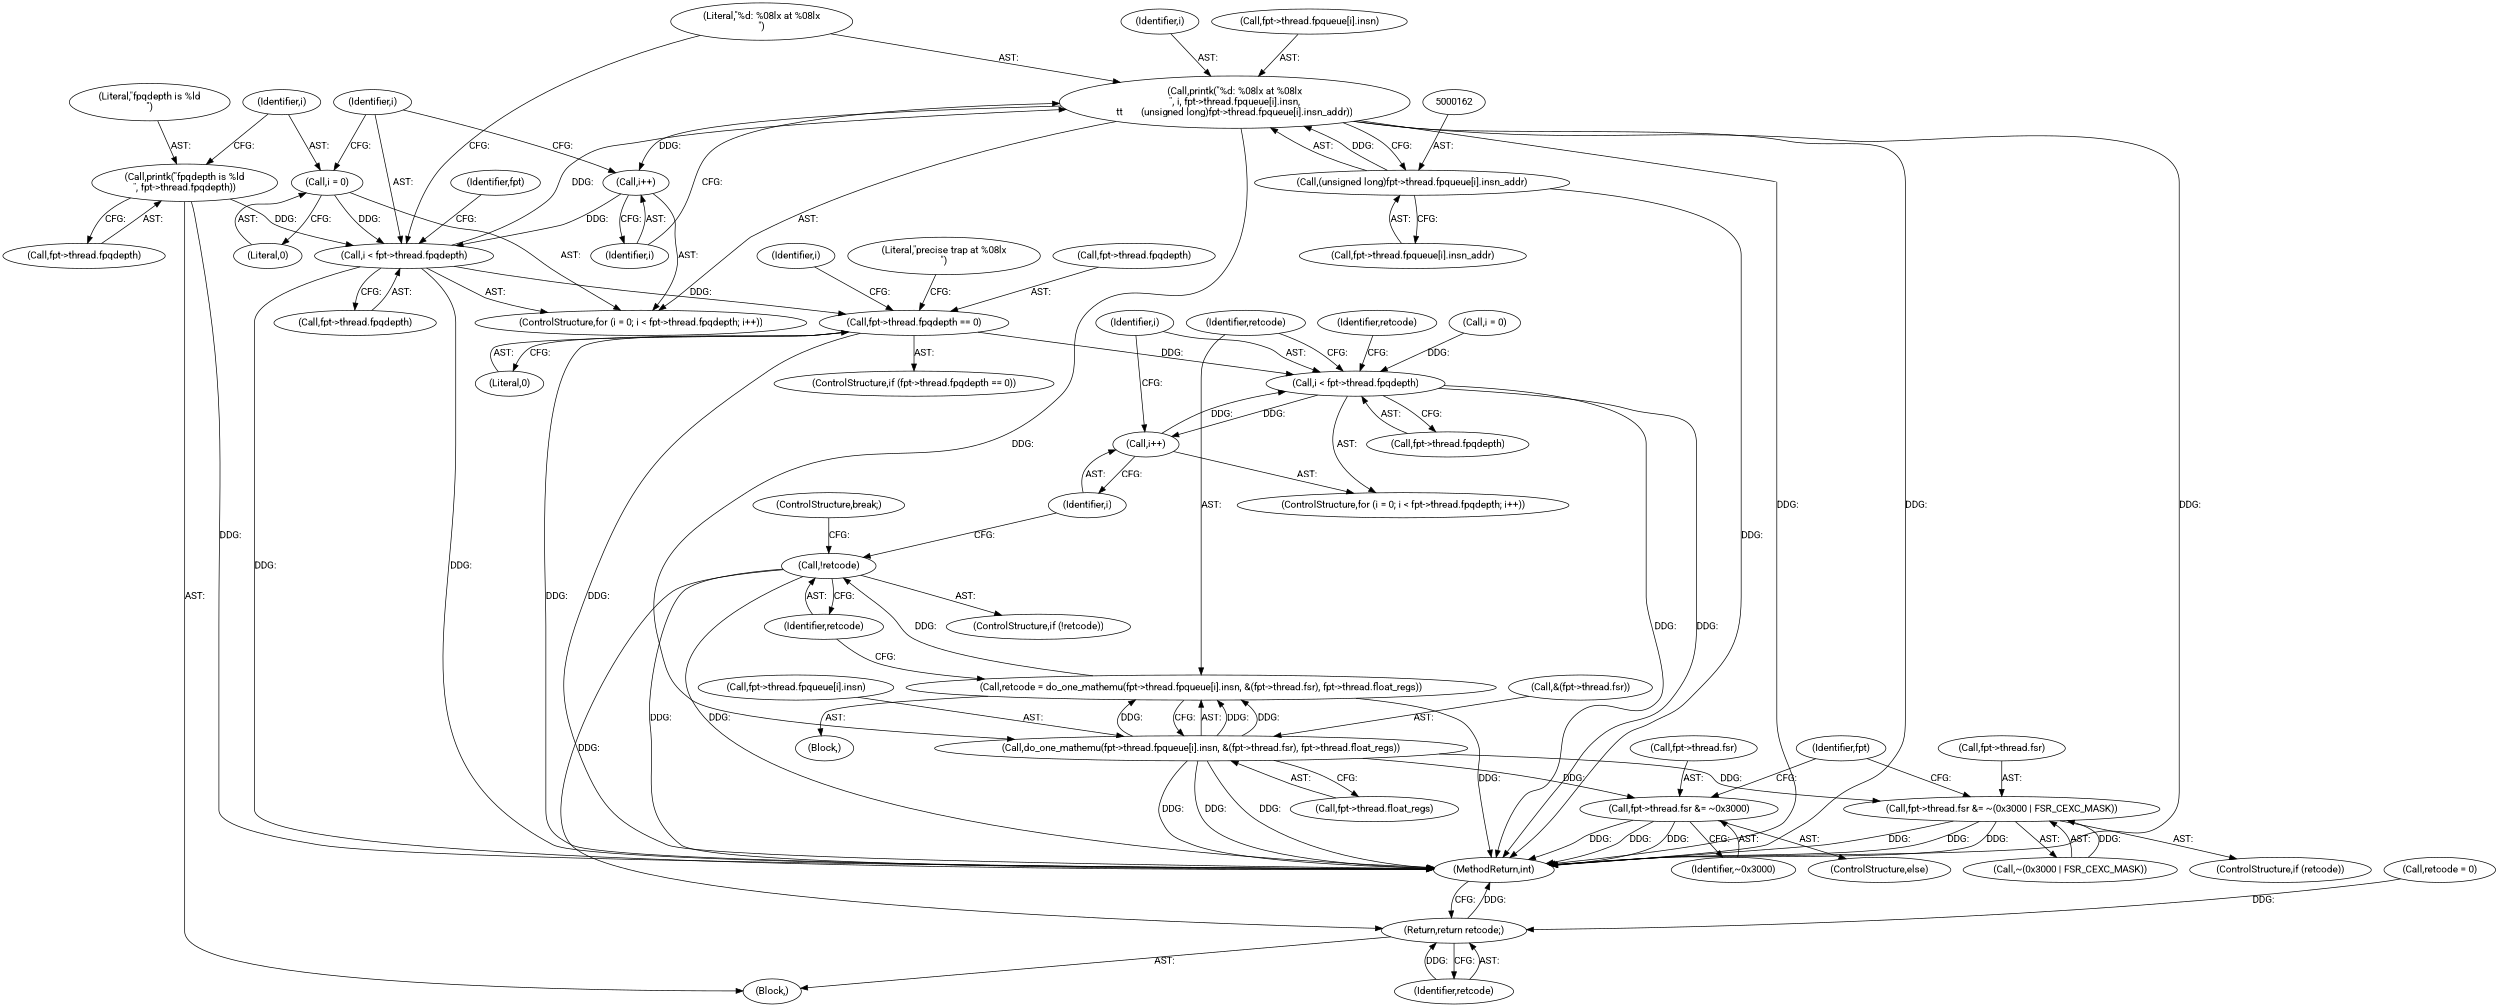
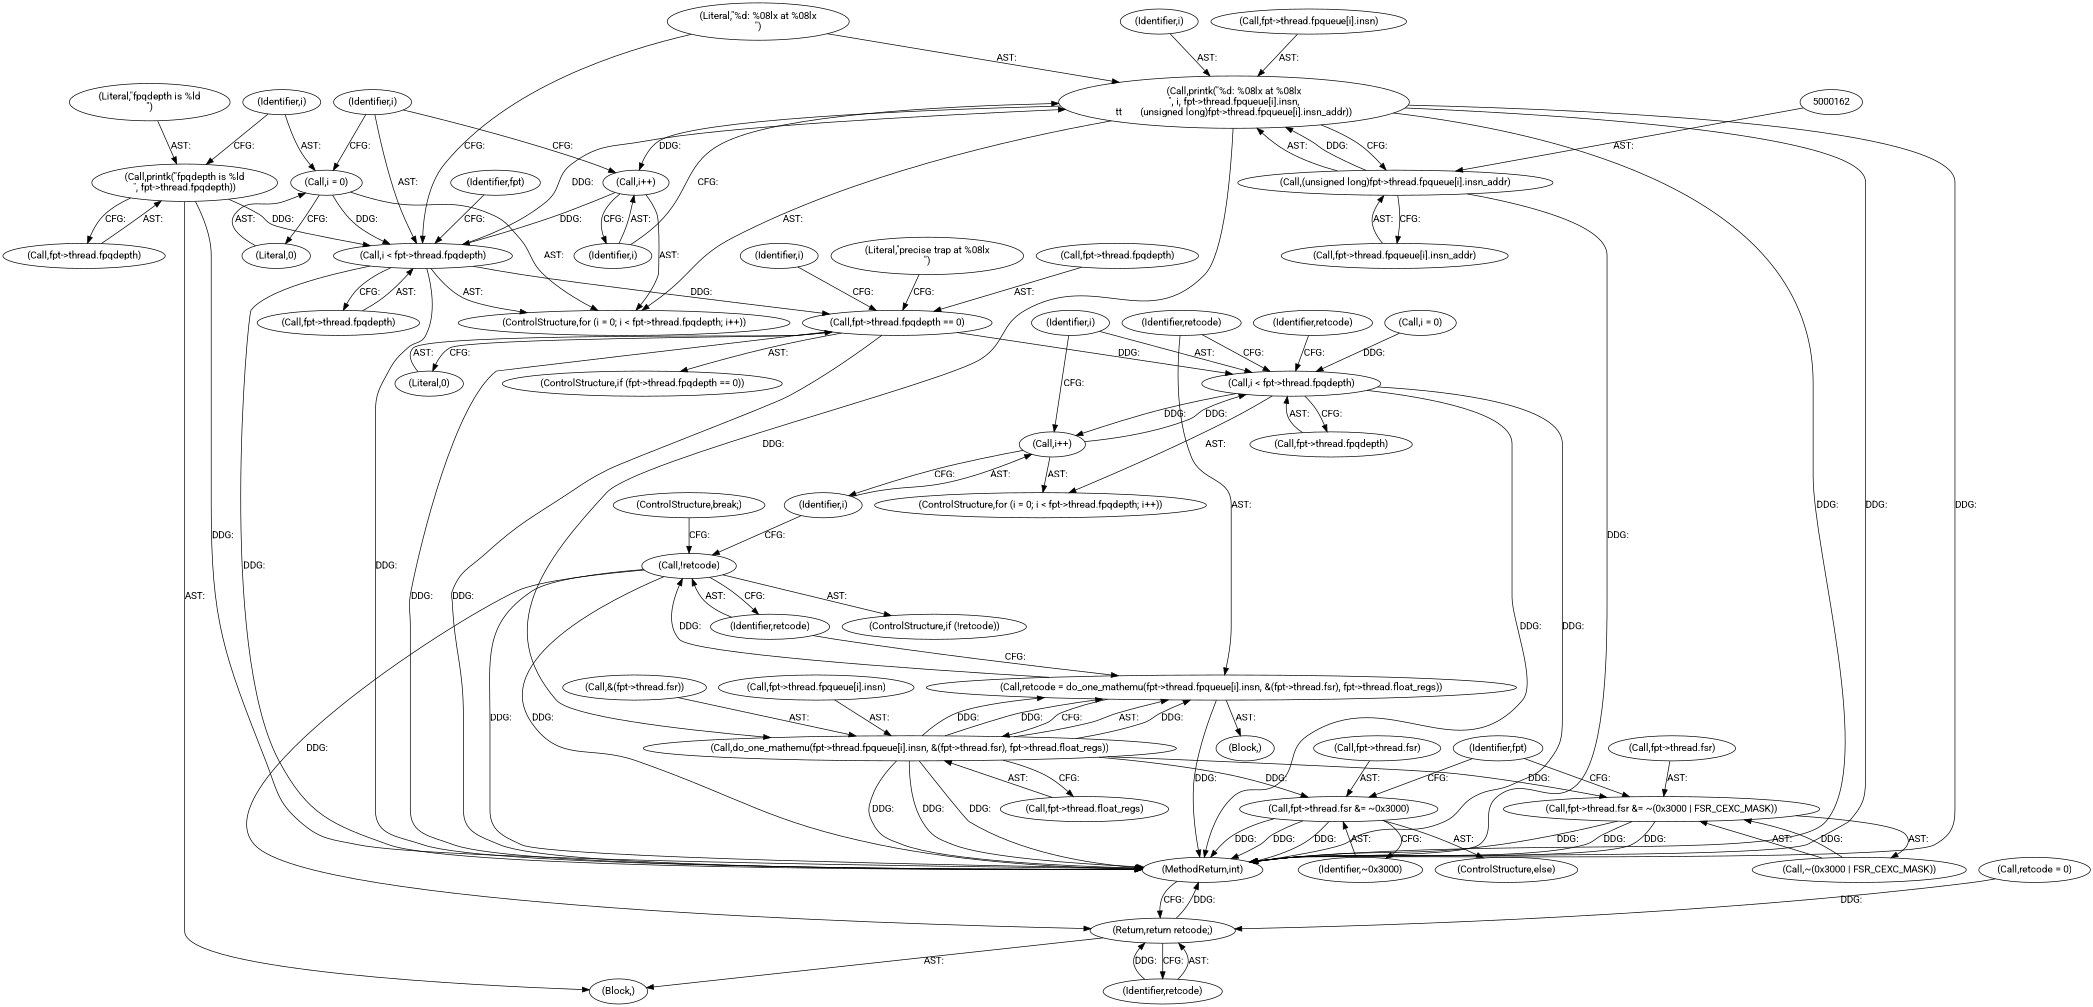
(2280, 870) -> none
